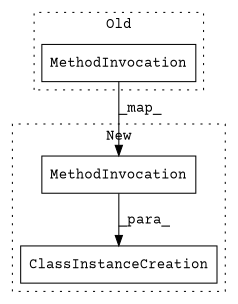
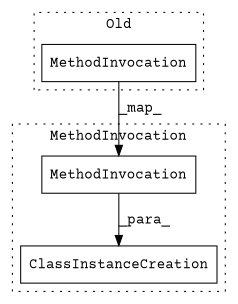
(119, 136) -> (119, 136)
